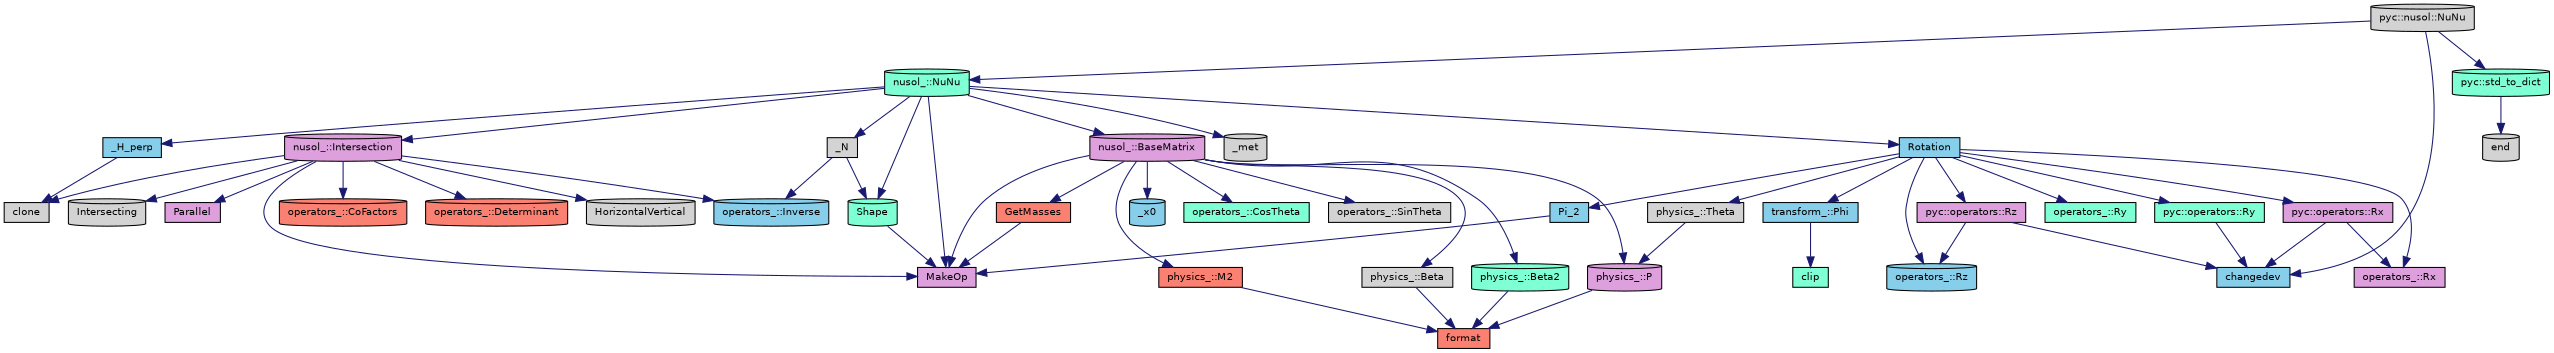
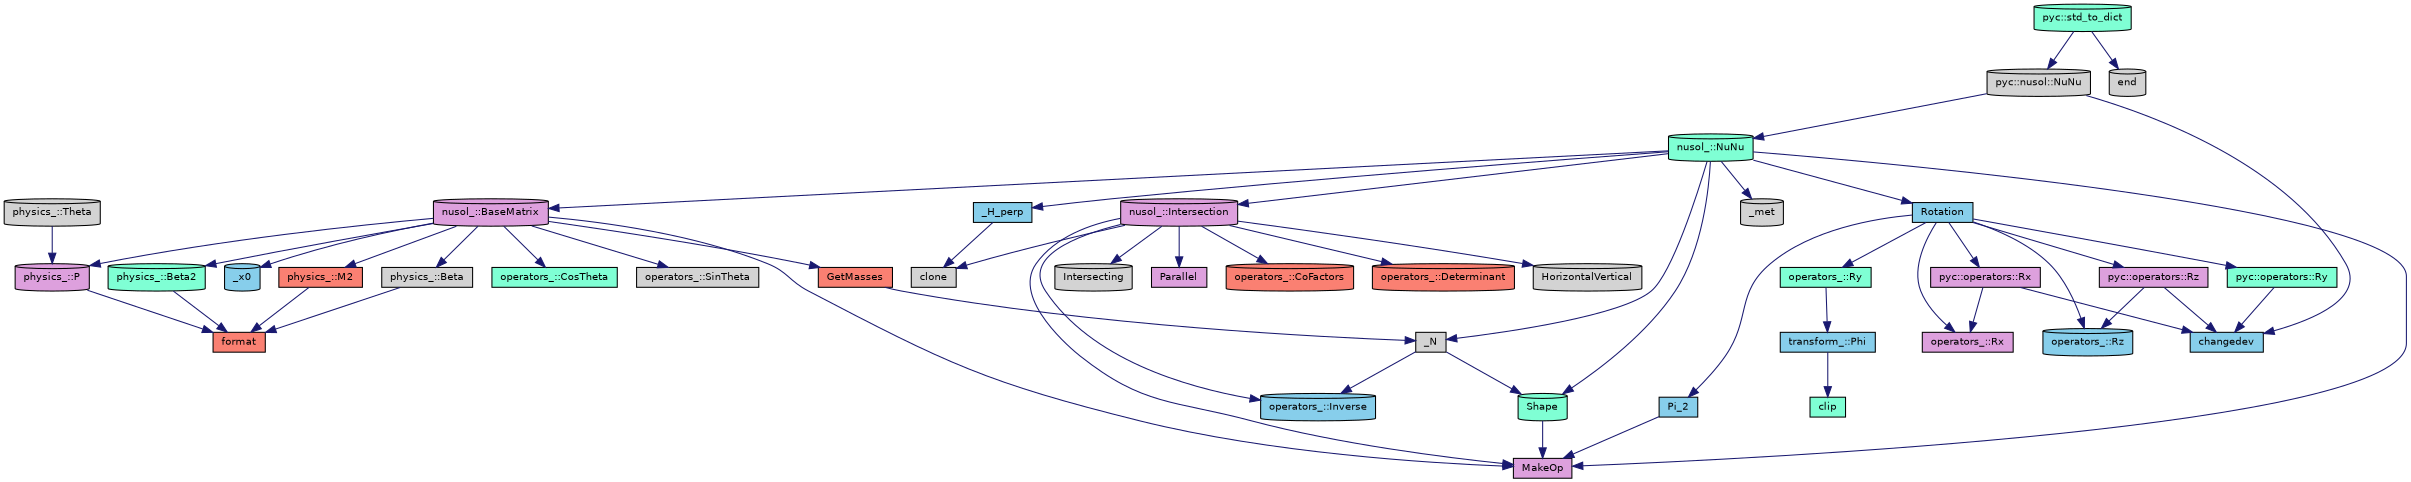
(2458, 47) -> (2064, 46)
(1819, 178) -> none
(1875, 178) -> (1827, 304)
(1696, 212) -> (52, 212)
(994, 242) -> (1144, 323)
